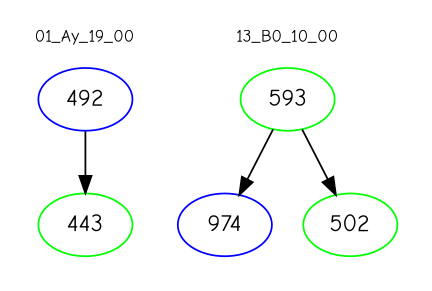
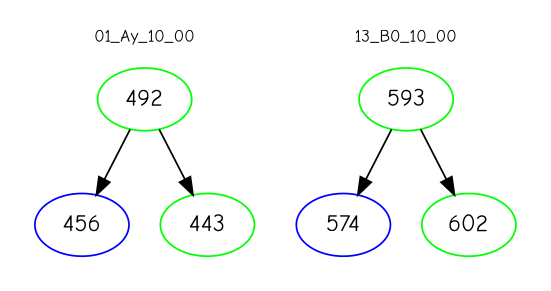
(85, 37) -> (145, 37)
(85, 99) -> (145, 99)
none -> (82, 225)
(225, 225) -> (343, 225)
(350, 225) -> (469, 225)
